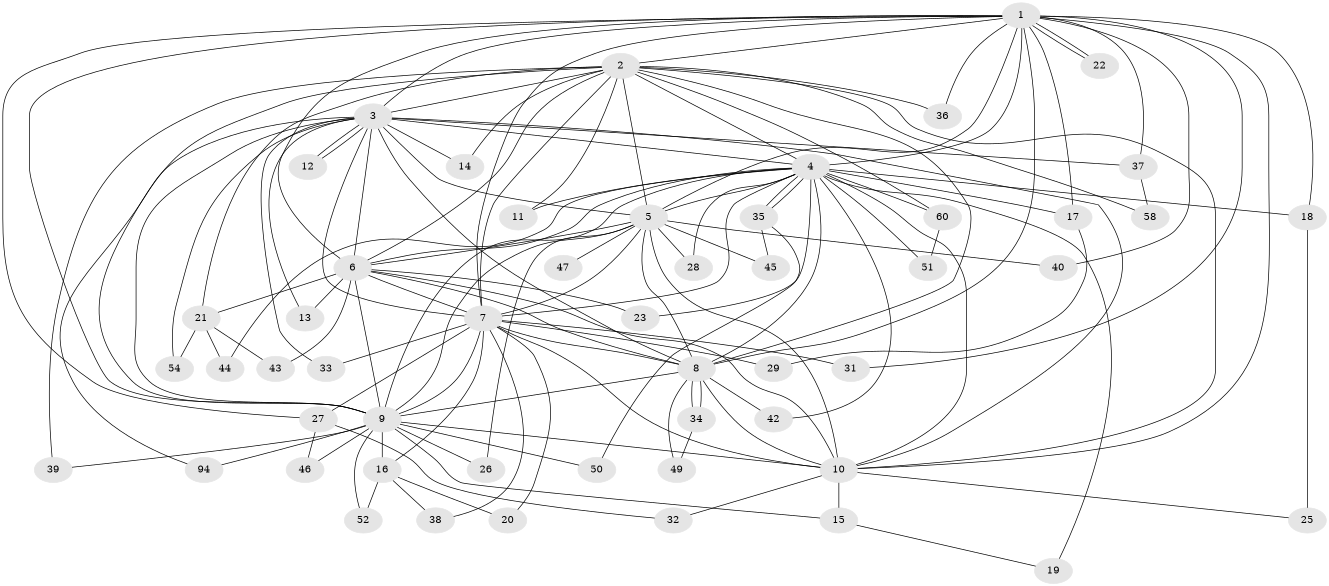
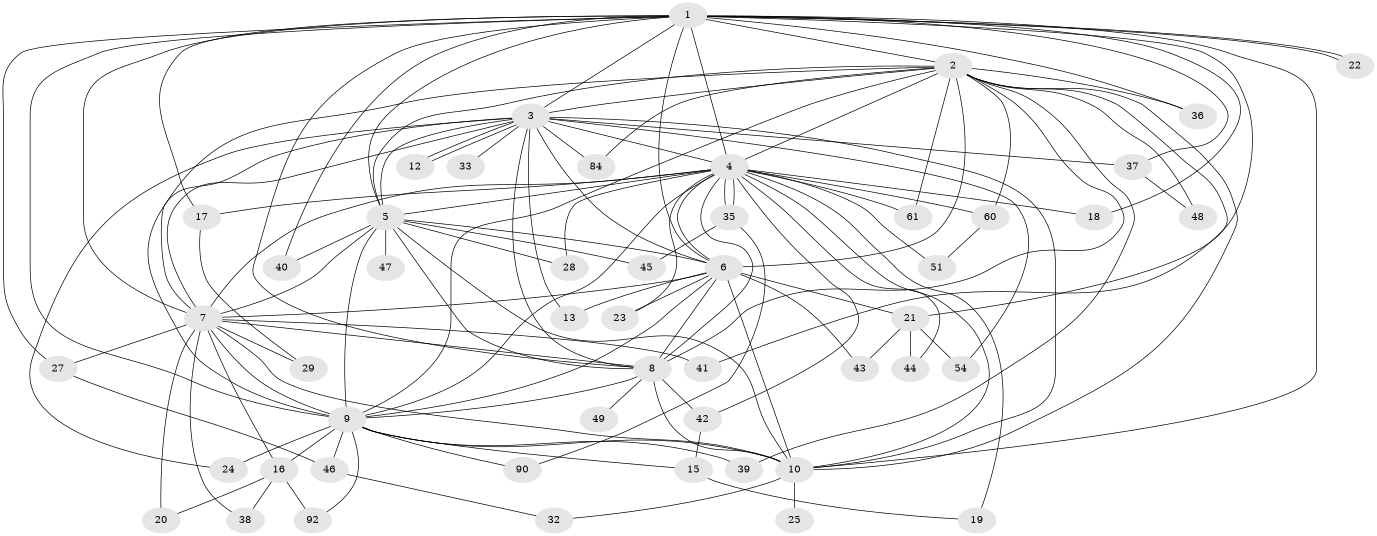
(465, 167) -> (596, 167)
(518, 217) -> (913, 217)
(1150, 217) -> (1198, 217)
(402, 345) -> none
(851, 369) -> (703, 369)
(1307, 369) -> none
(696, 419) -> none
(204, 470) -> (229, 470)
(486, 470) -> none
(597, 470) -> (523, 470)
(839, 495) -> (699, 438)
(487, 496) -> (442, 495)
(363, 520) -> (313, 520)
